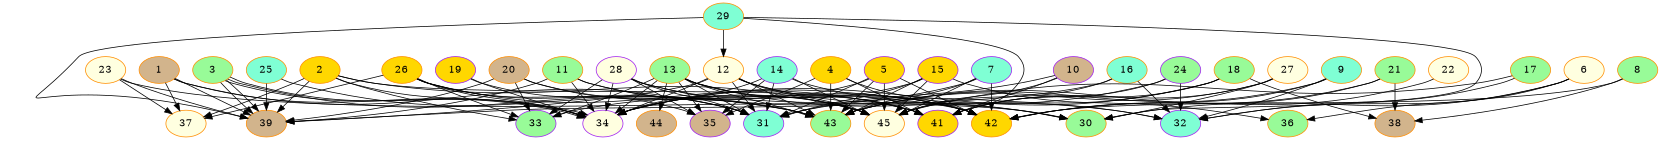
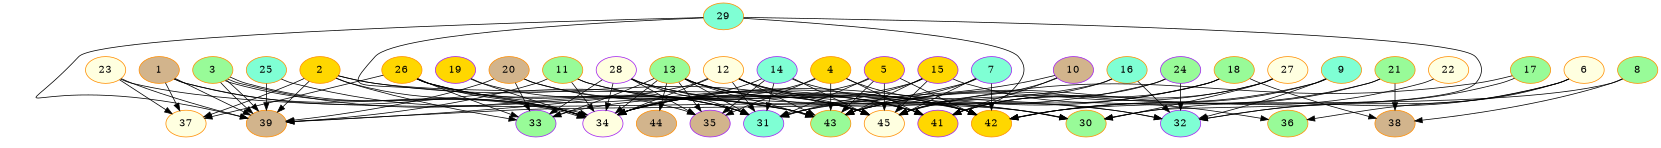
(723, 40) -> (412, 44)
none -> (721, 97)
